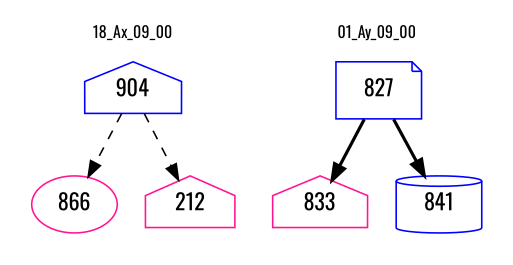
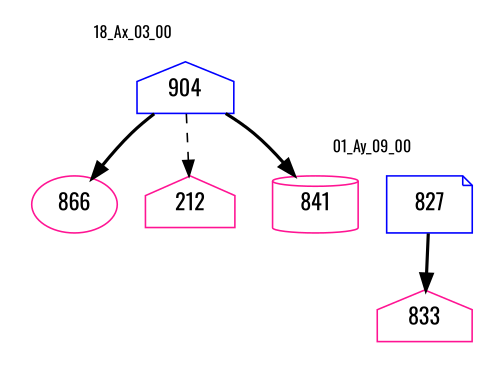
(133, 34) -> (133, 34)
(109, 138) -> (127, 138)
(405, 141) -> (270, 149)
(439, 204) -> (315, 204)
